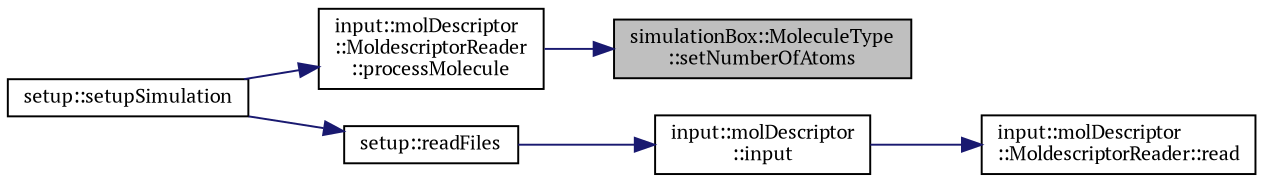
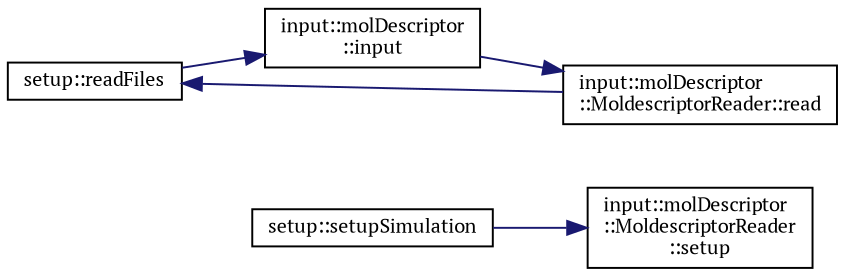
(431, 49) -> (700, 228)
(763, 49) -> none
(286, 122) -> (383, 88)
